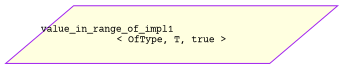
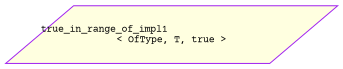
(172, 35) -> (172, 35)
